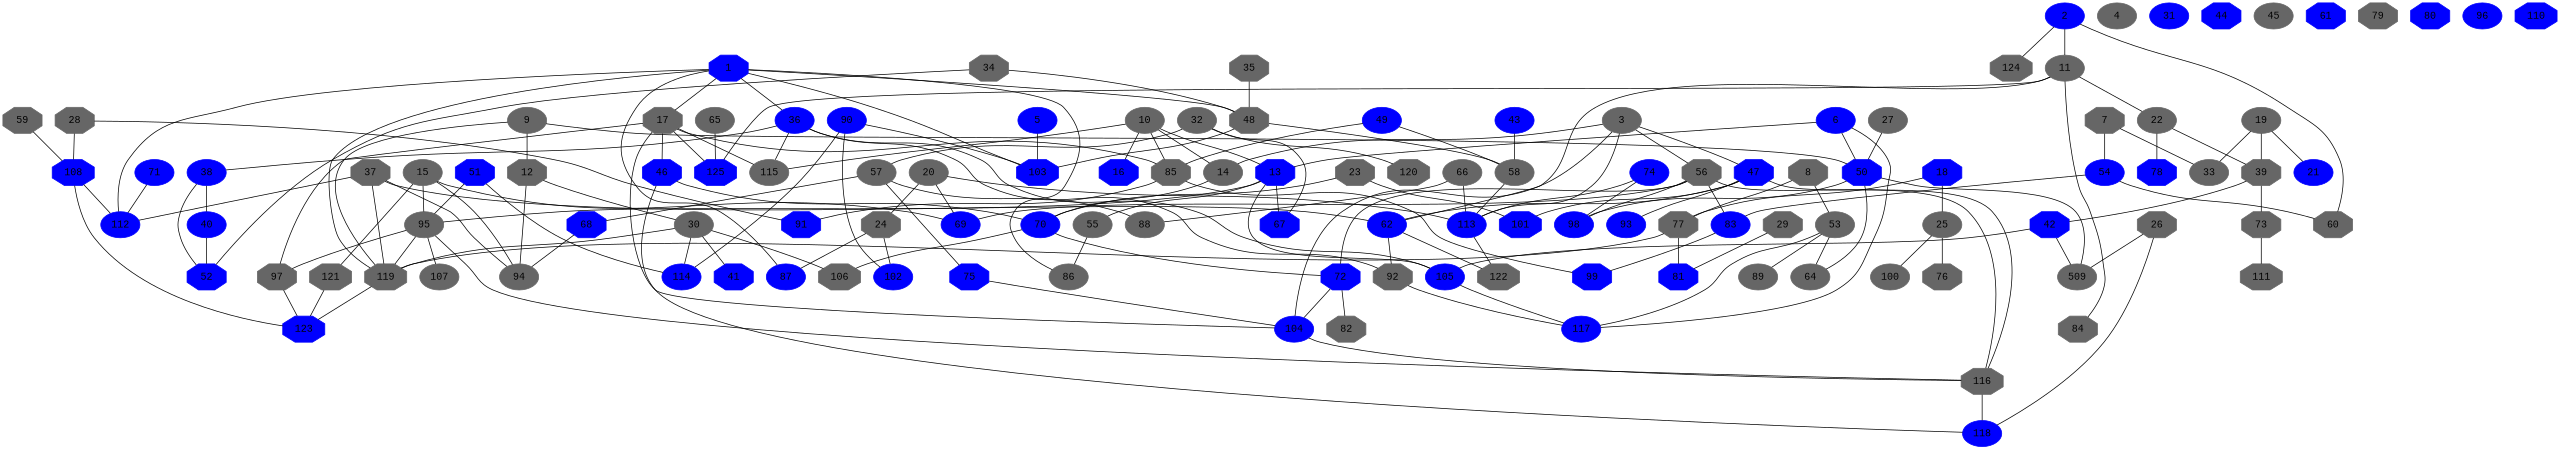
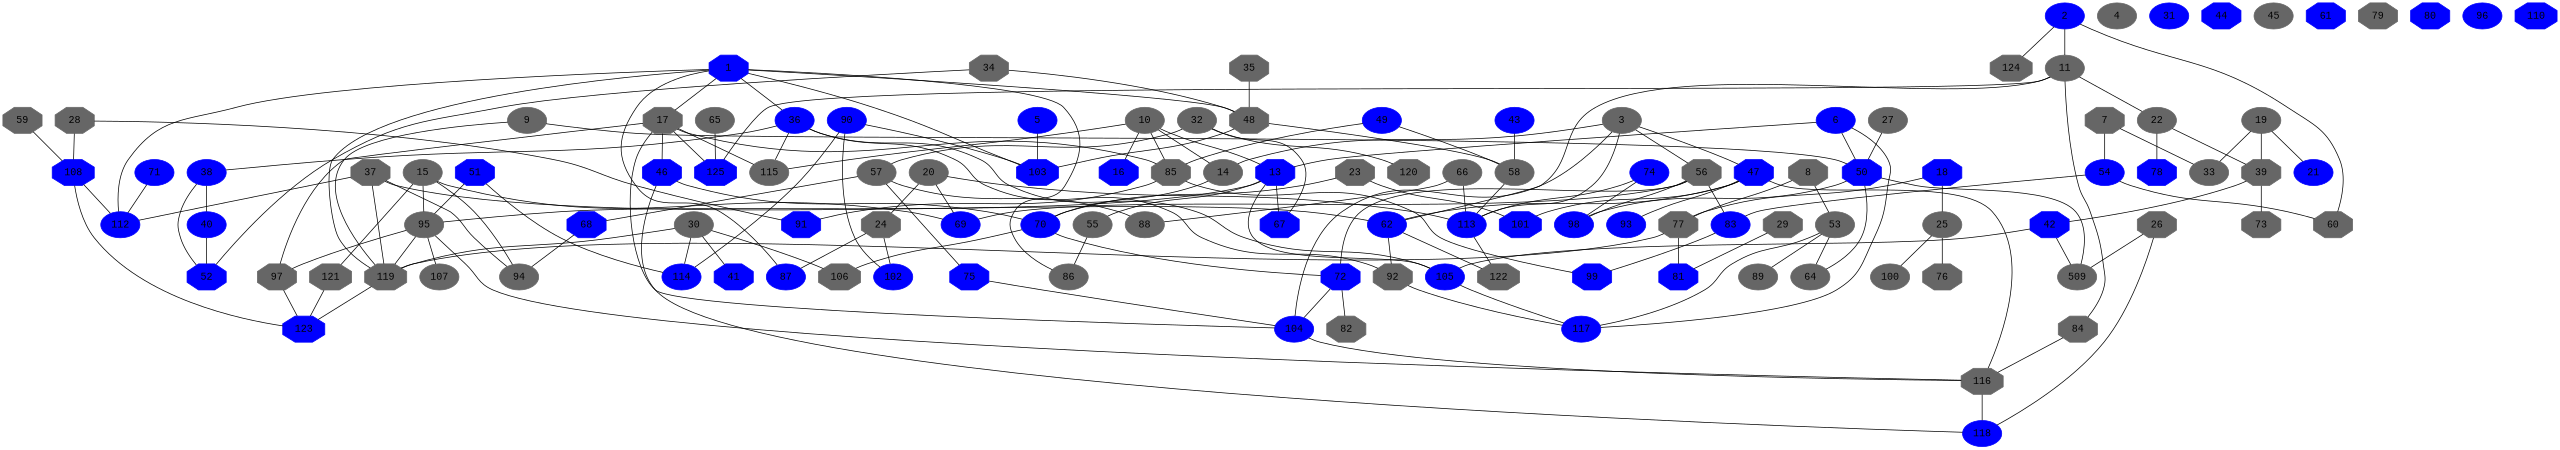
(527, 173) -> none
(1955, 204) -> (2030, 355)
(2261, 277) -> none
